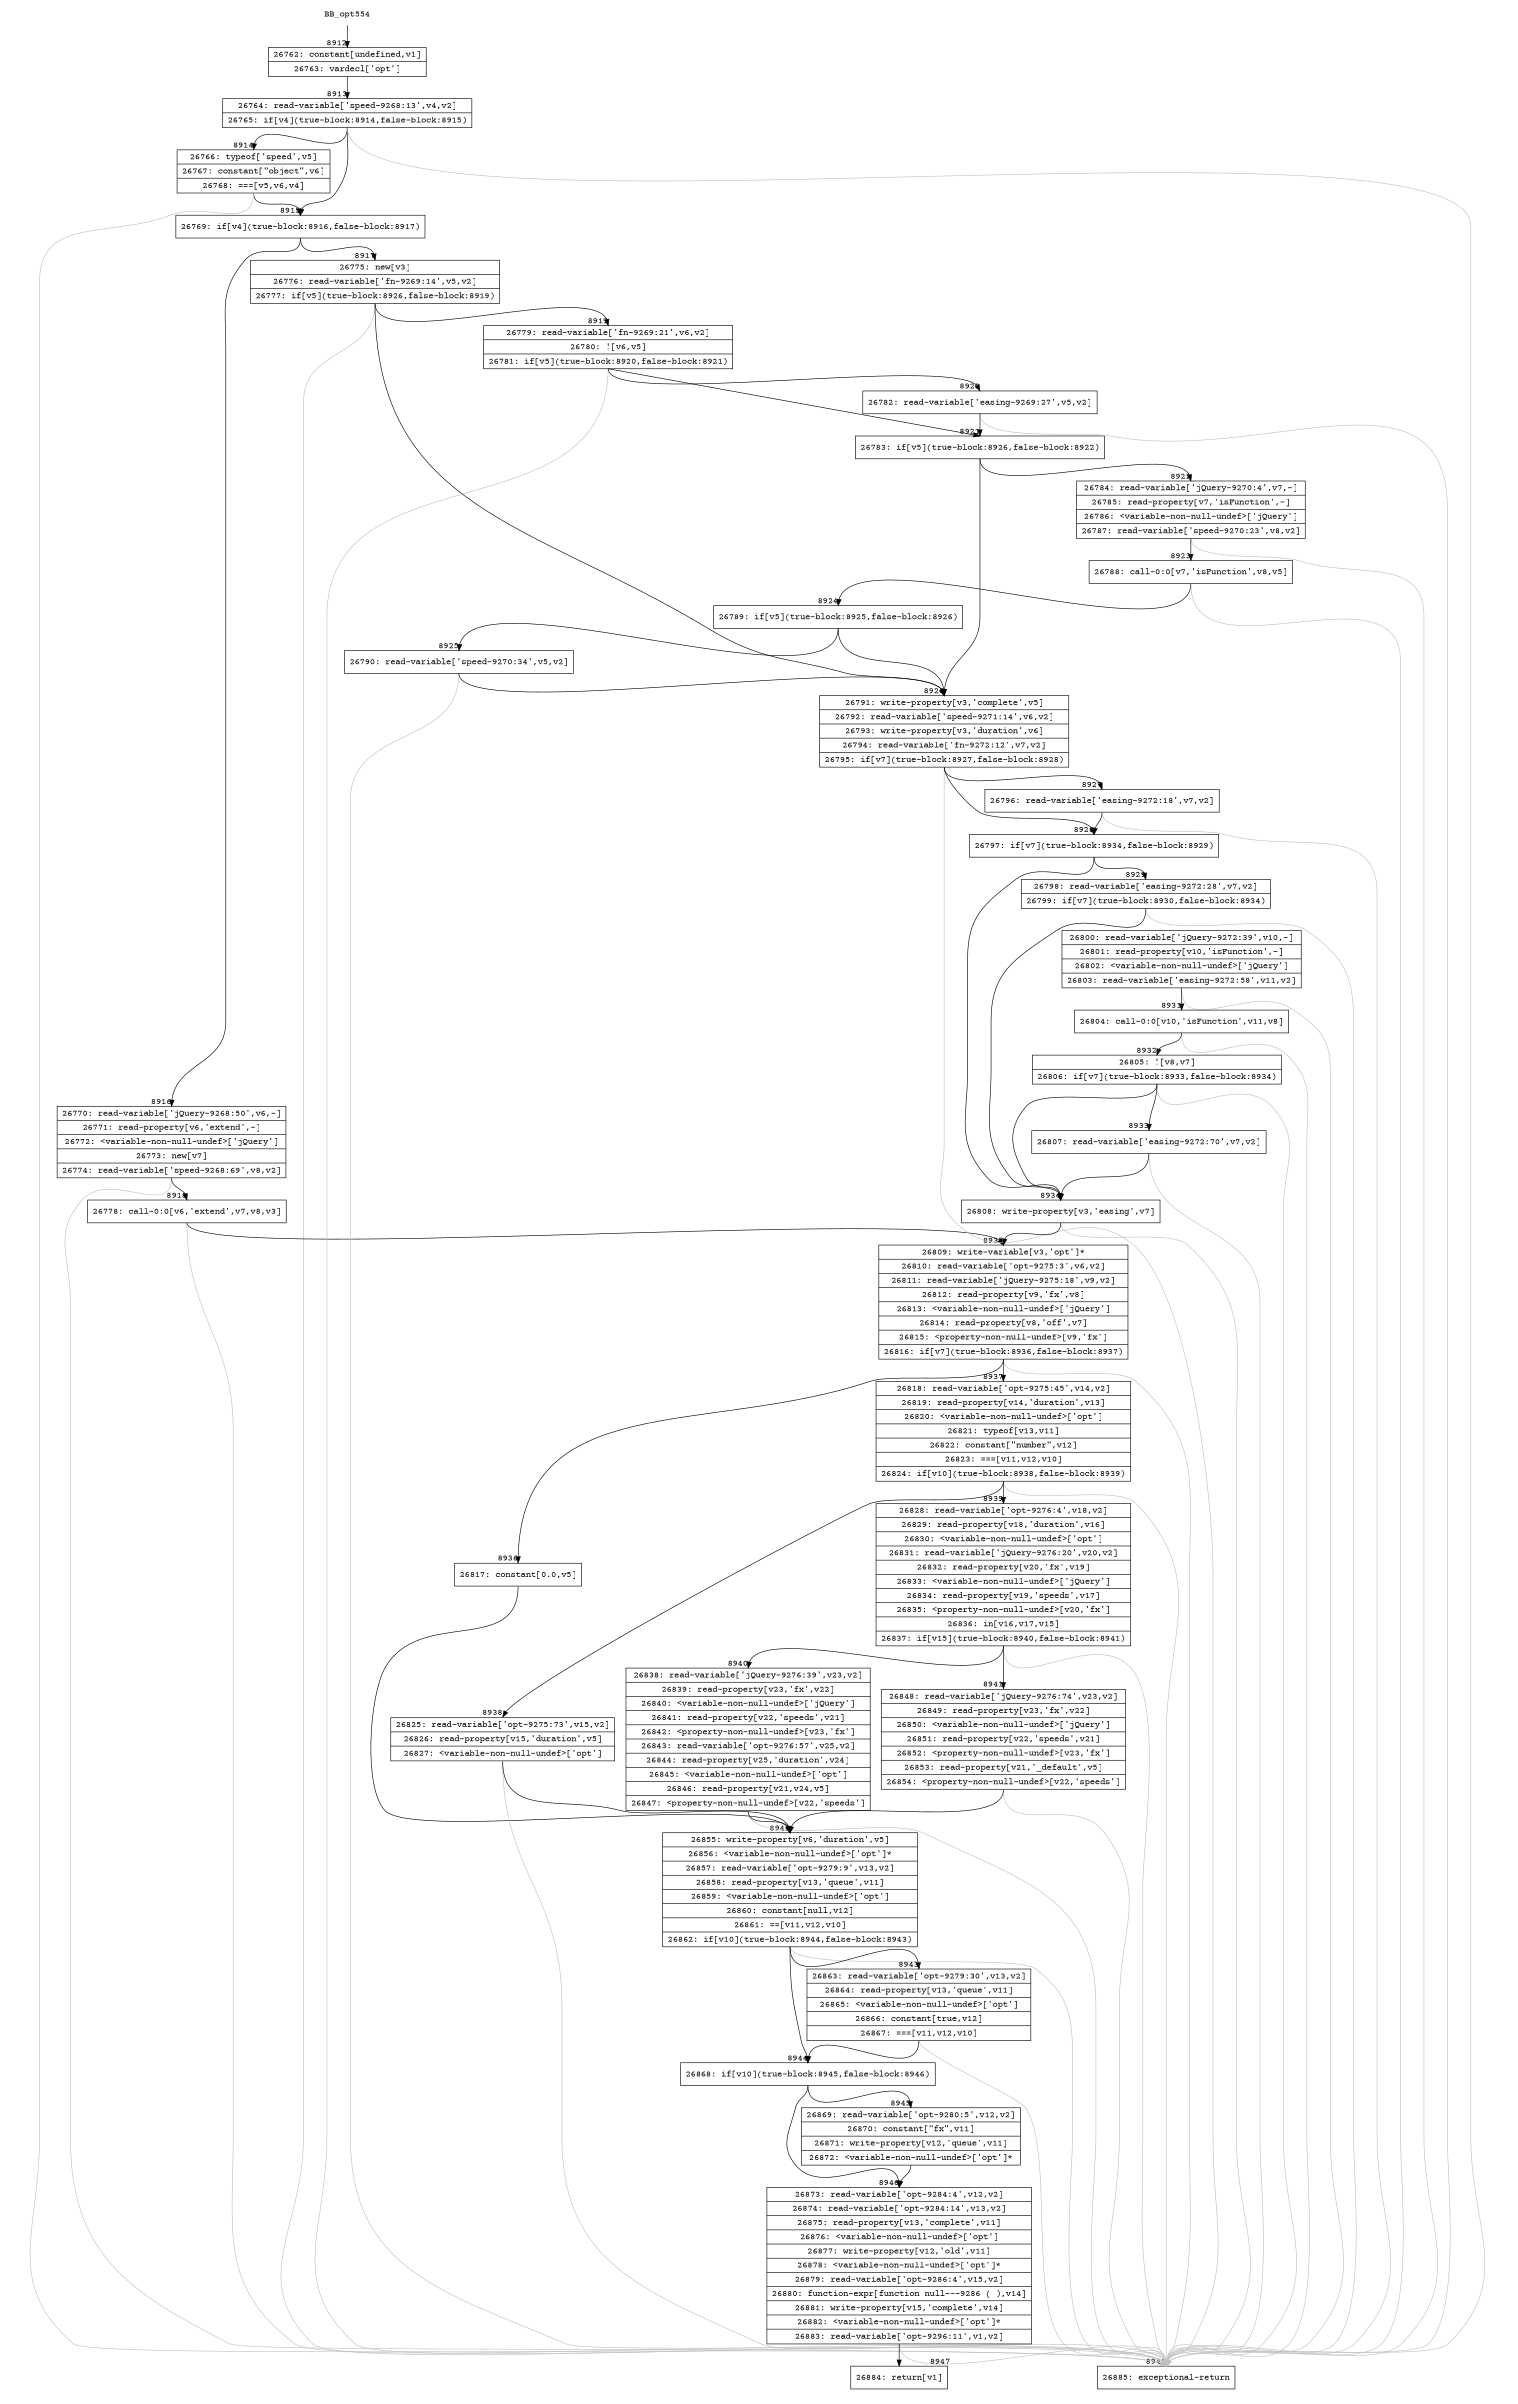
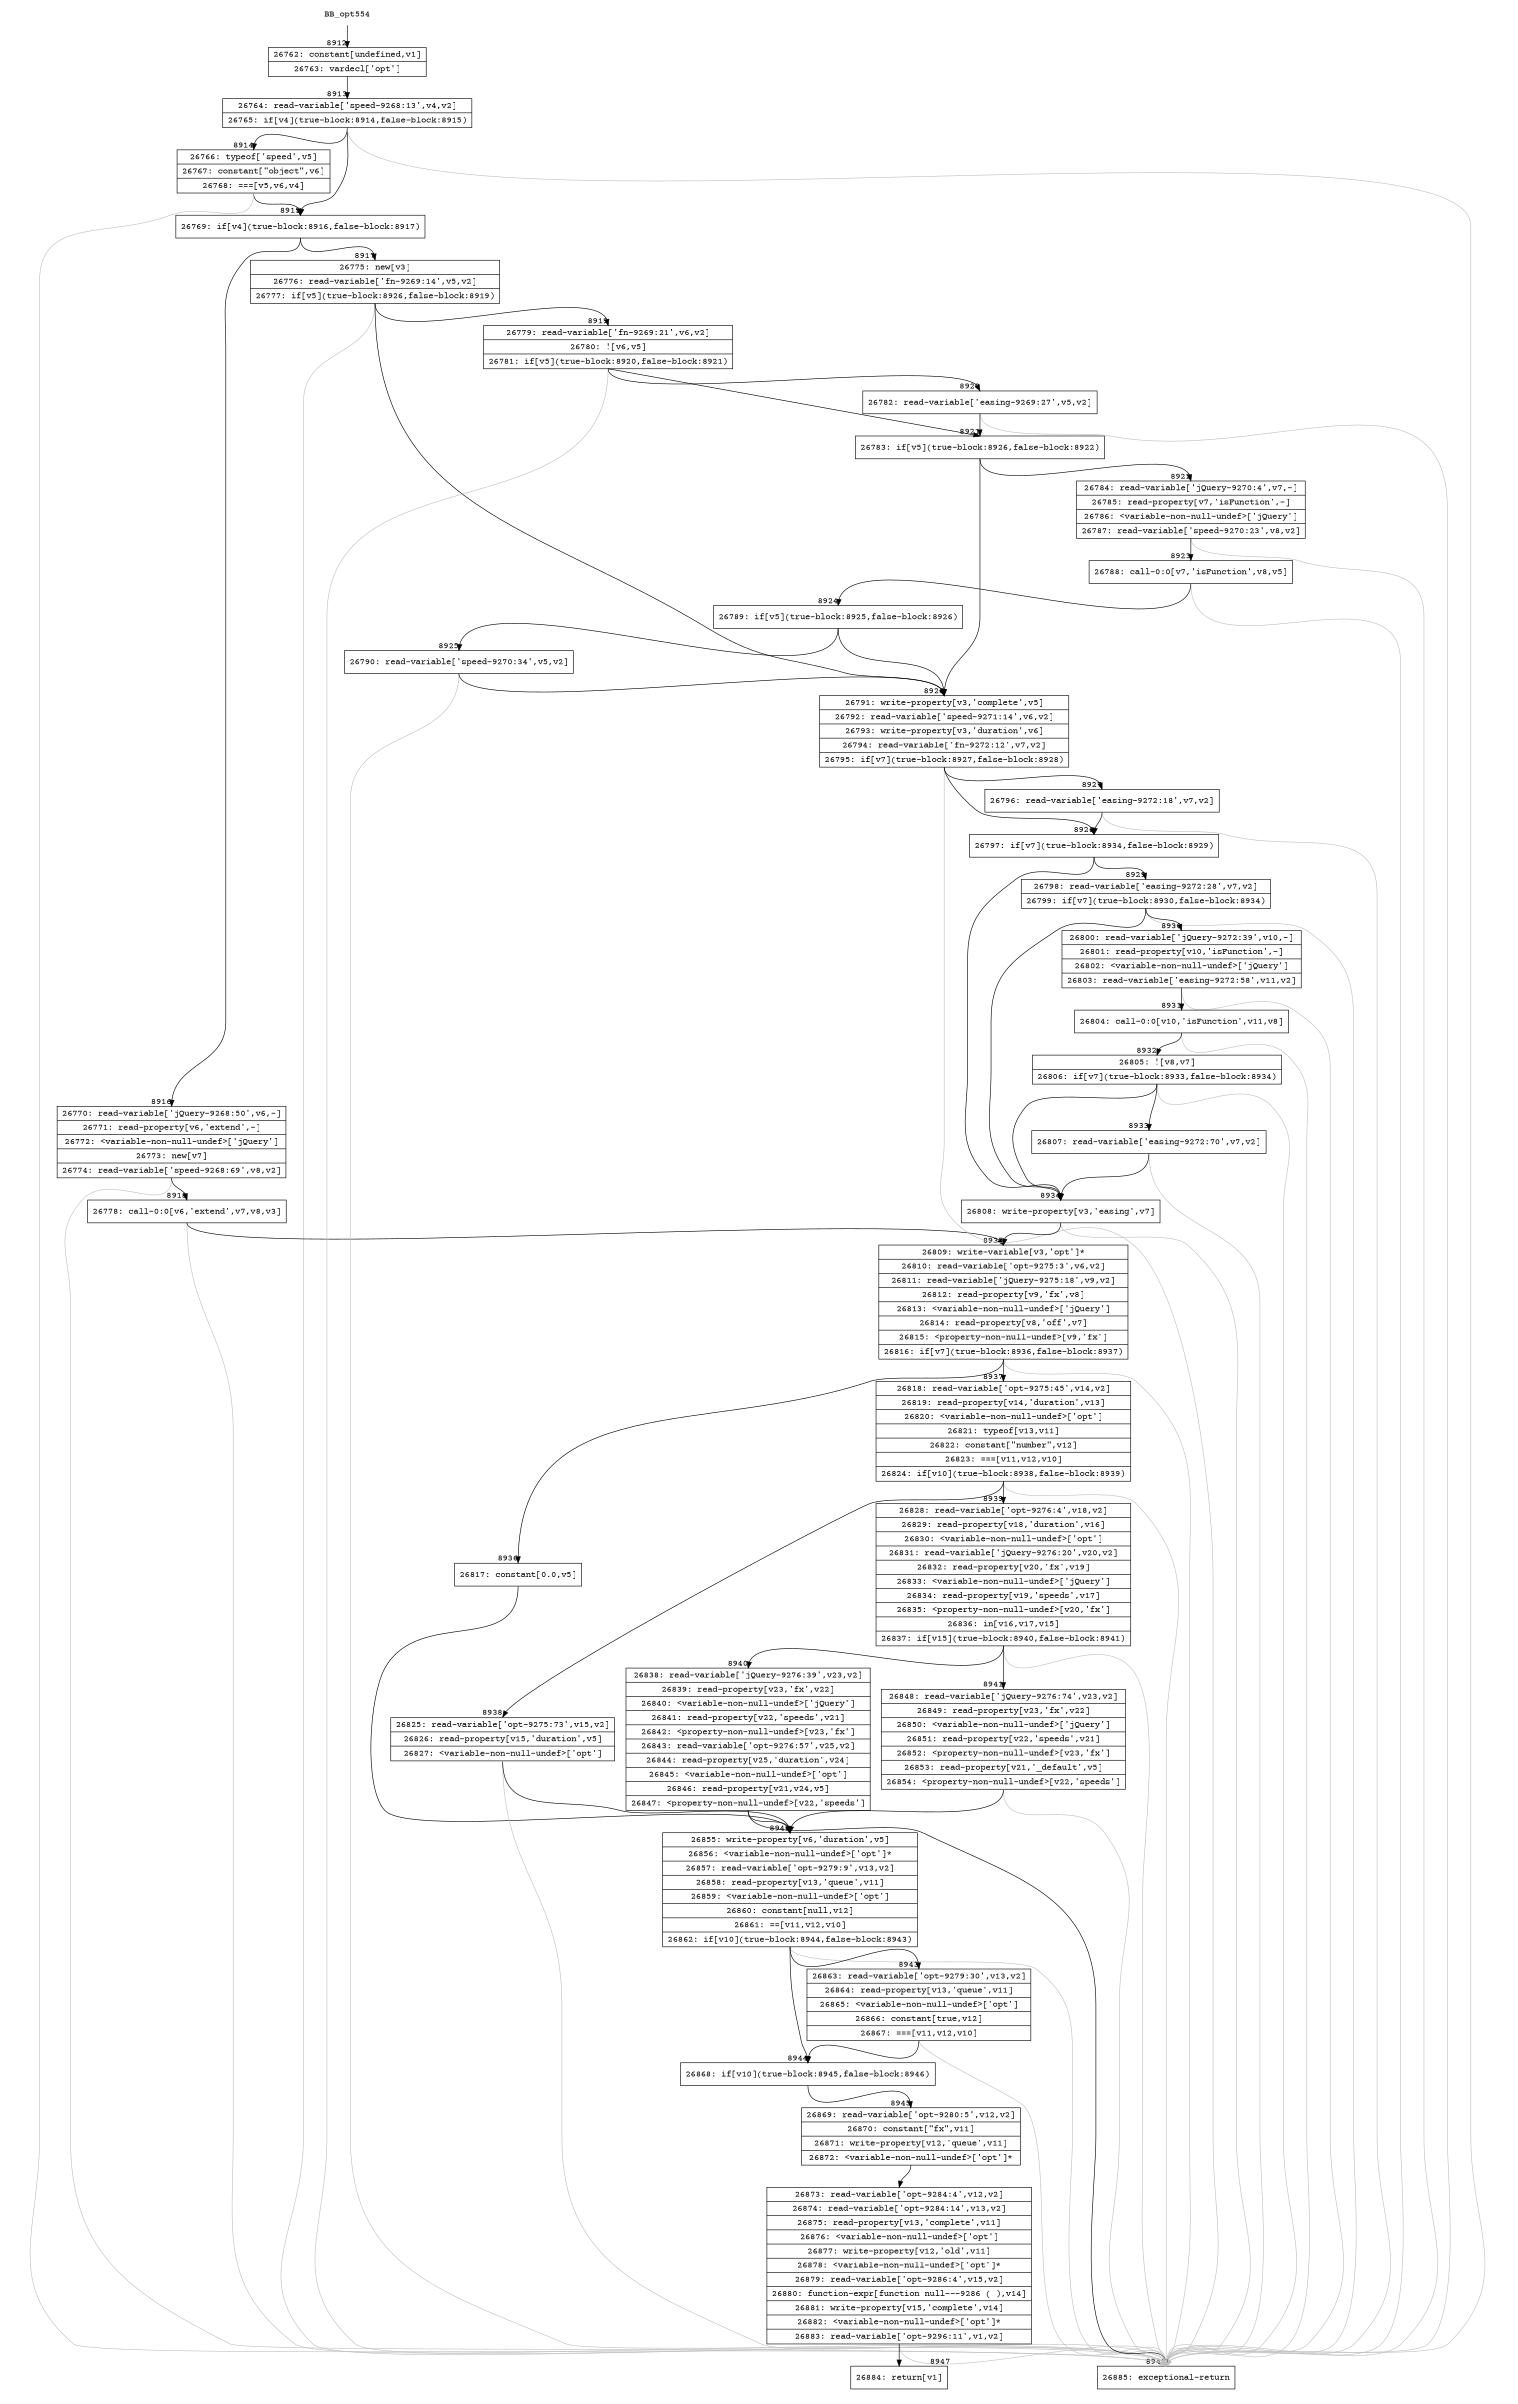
none -> (1166, 920)
(1094, 1984) -> (1094, 1984)
(806, 2173) -> none
